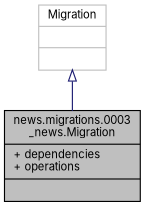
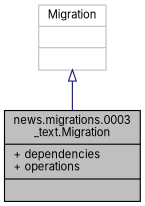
(72, 133) -> (72, 133)
